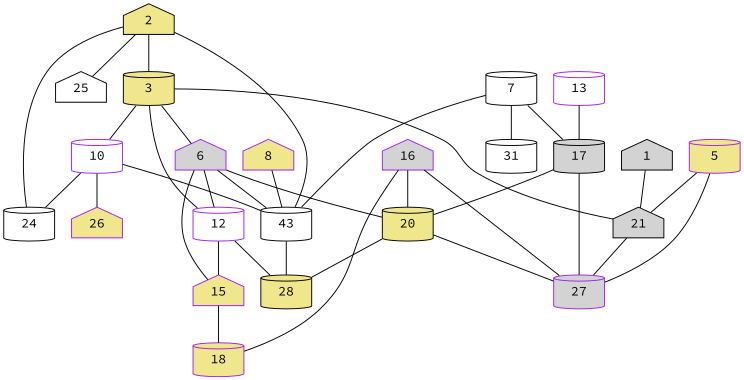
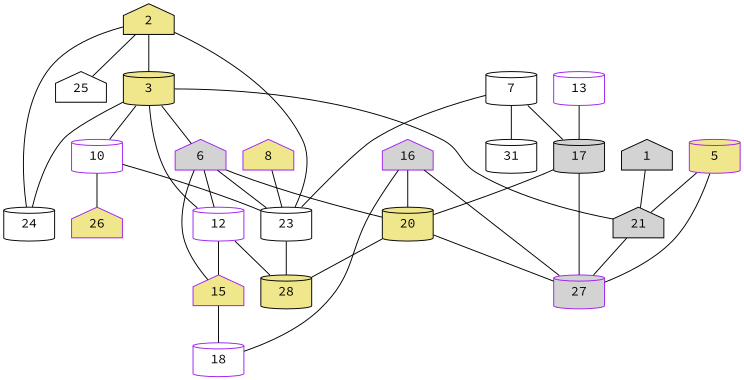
(63, 190) -> (62, 141)
(286, 224) -> (286, 224)
(218, 360) -> (218, 360)
